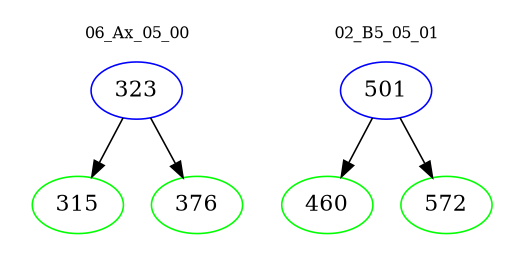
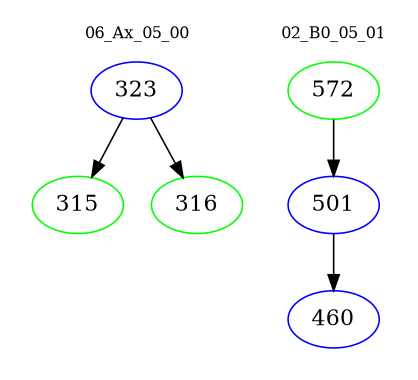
(387, 34) -> (334, 34)
(412, 141) -> (334, 140)
(197, 205) -> (197, 205)
(327, 205) -> (334, 319)
